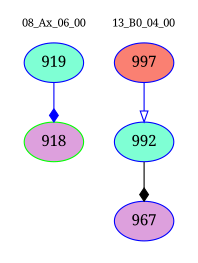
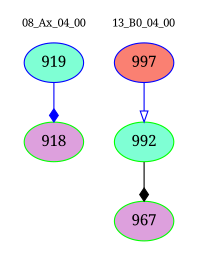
(54, 24) -> (54, 24)
(144, 142) -> (144, 142)
(144, 221) -> (144, 221)
